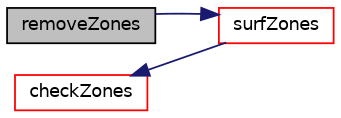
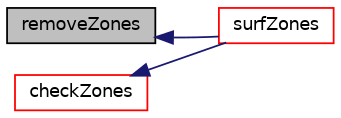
(178, 14) -> (196, 37)
